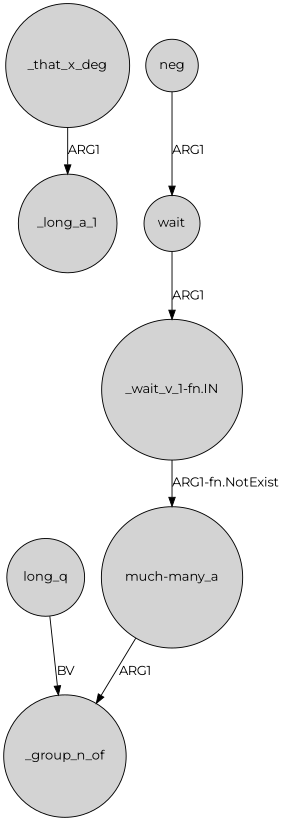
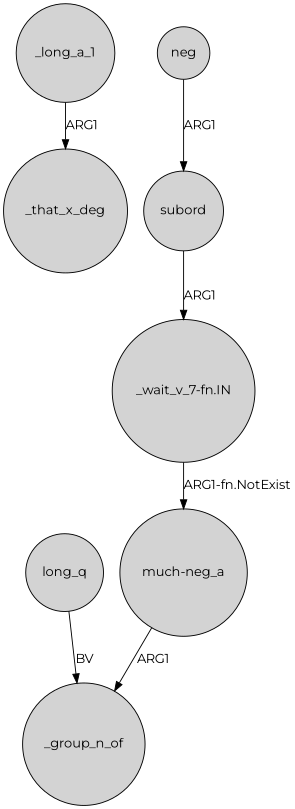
(68, 146) -> (66, 121)
(172, 223) -> (184, 211)
(172, 390) -> (184, 391)
(172, 577) -> (184, 573)
